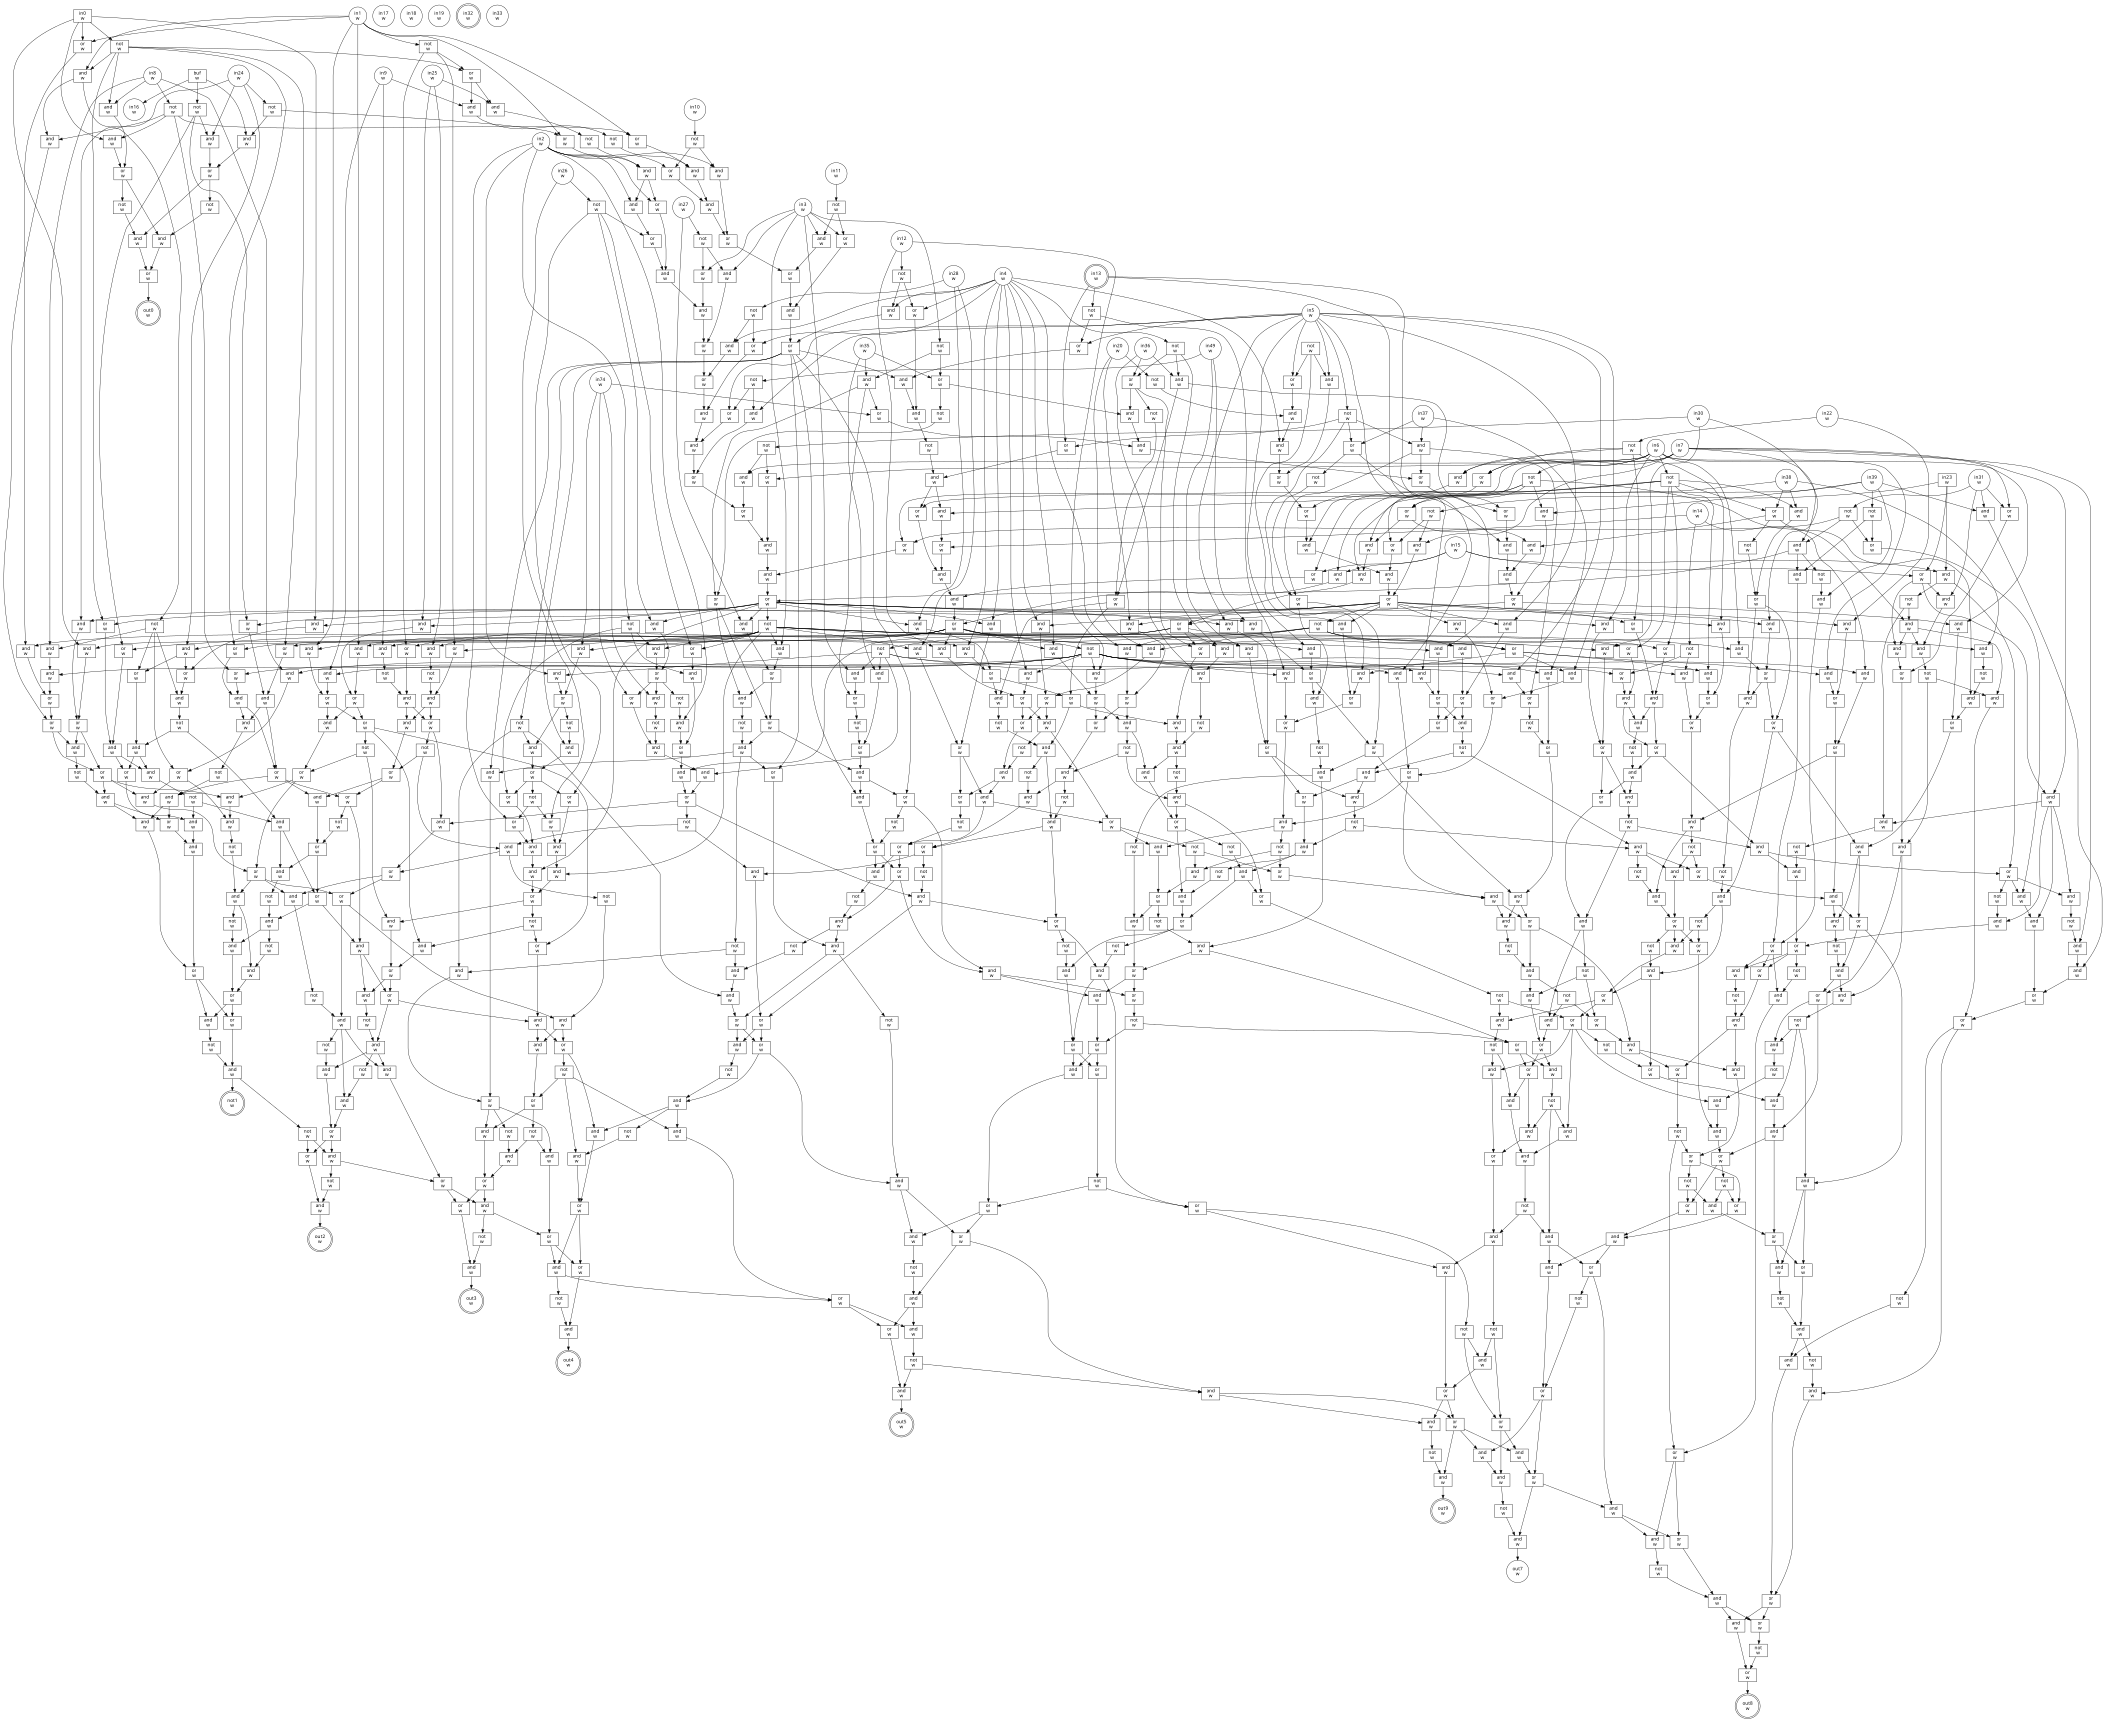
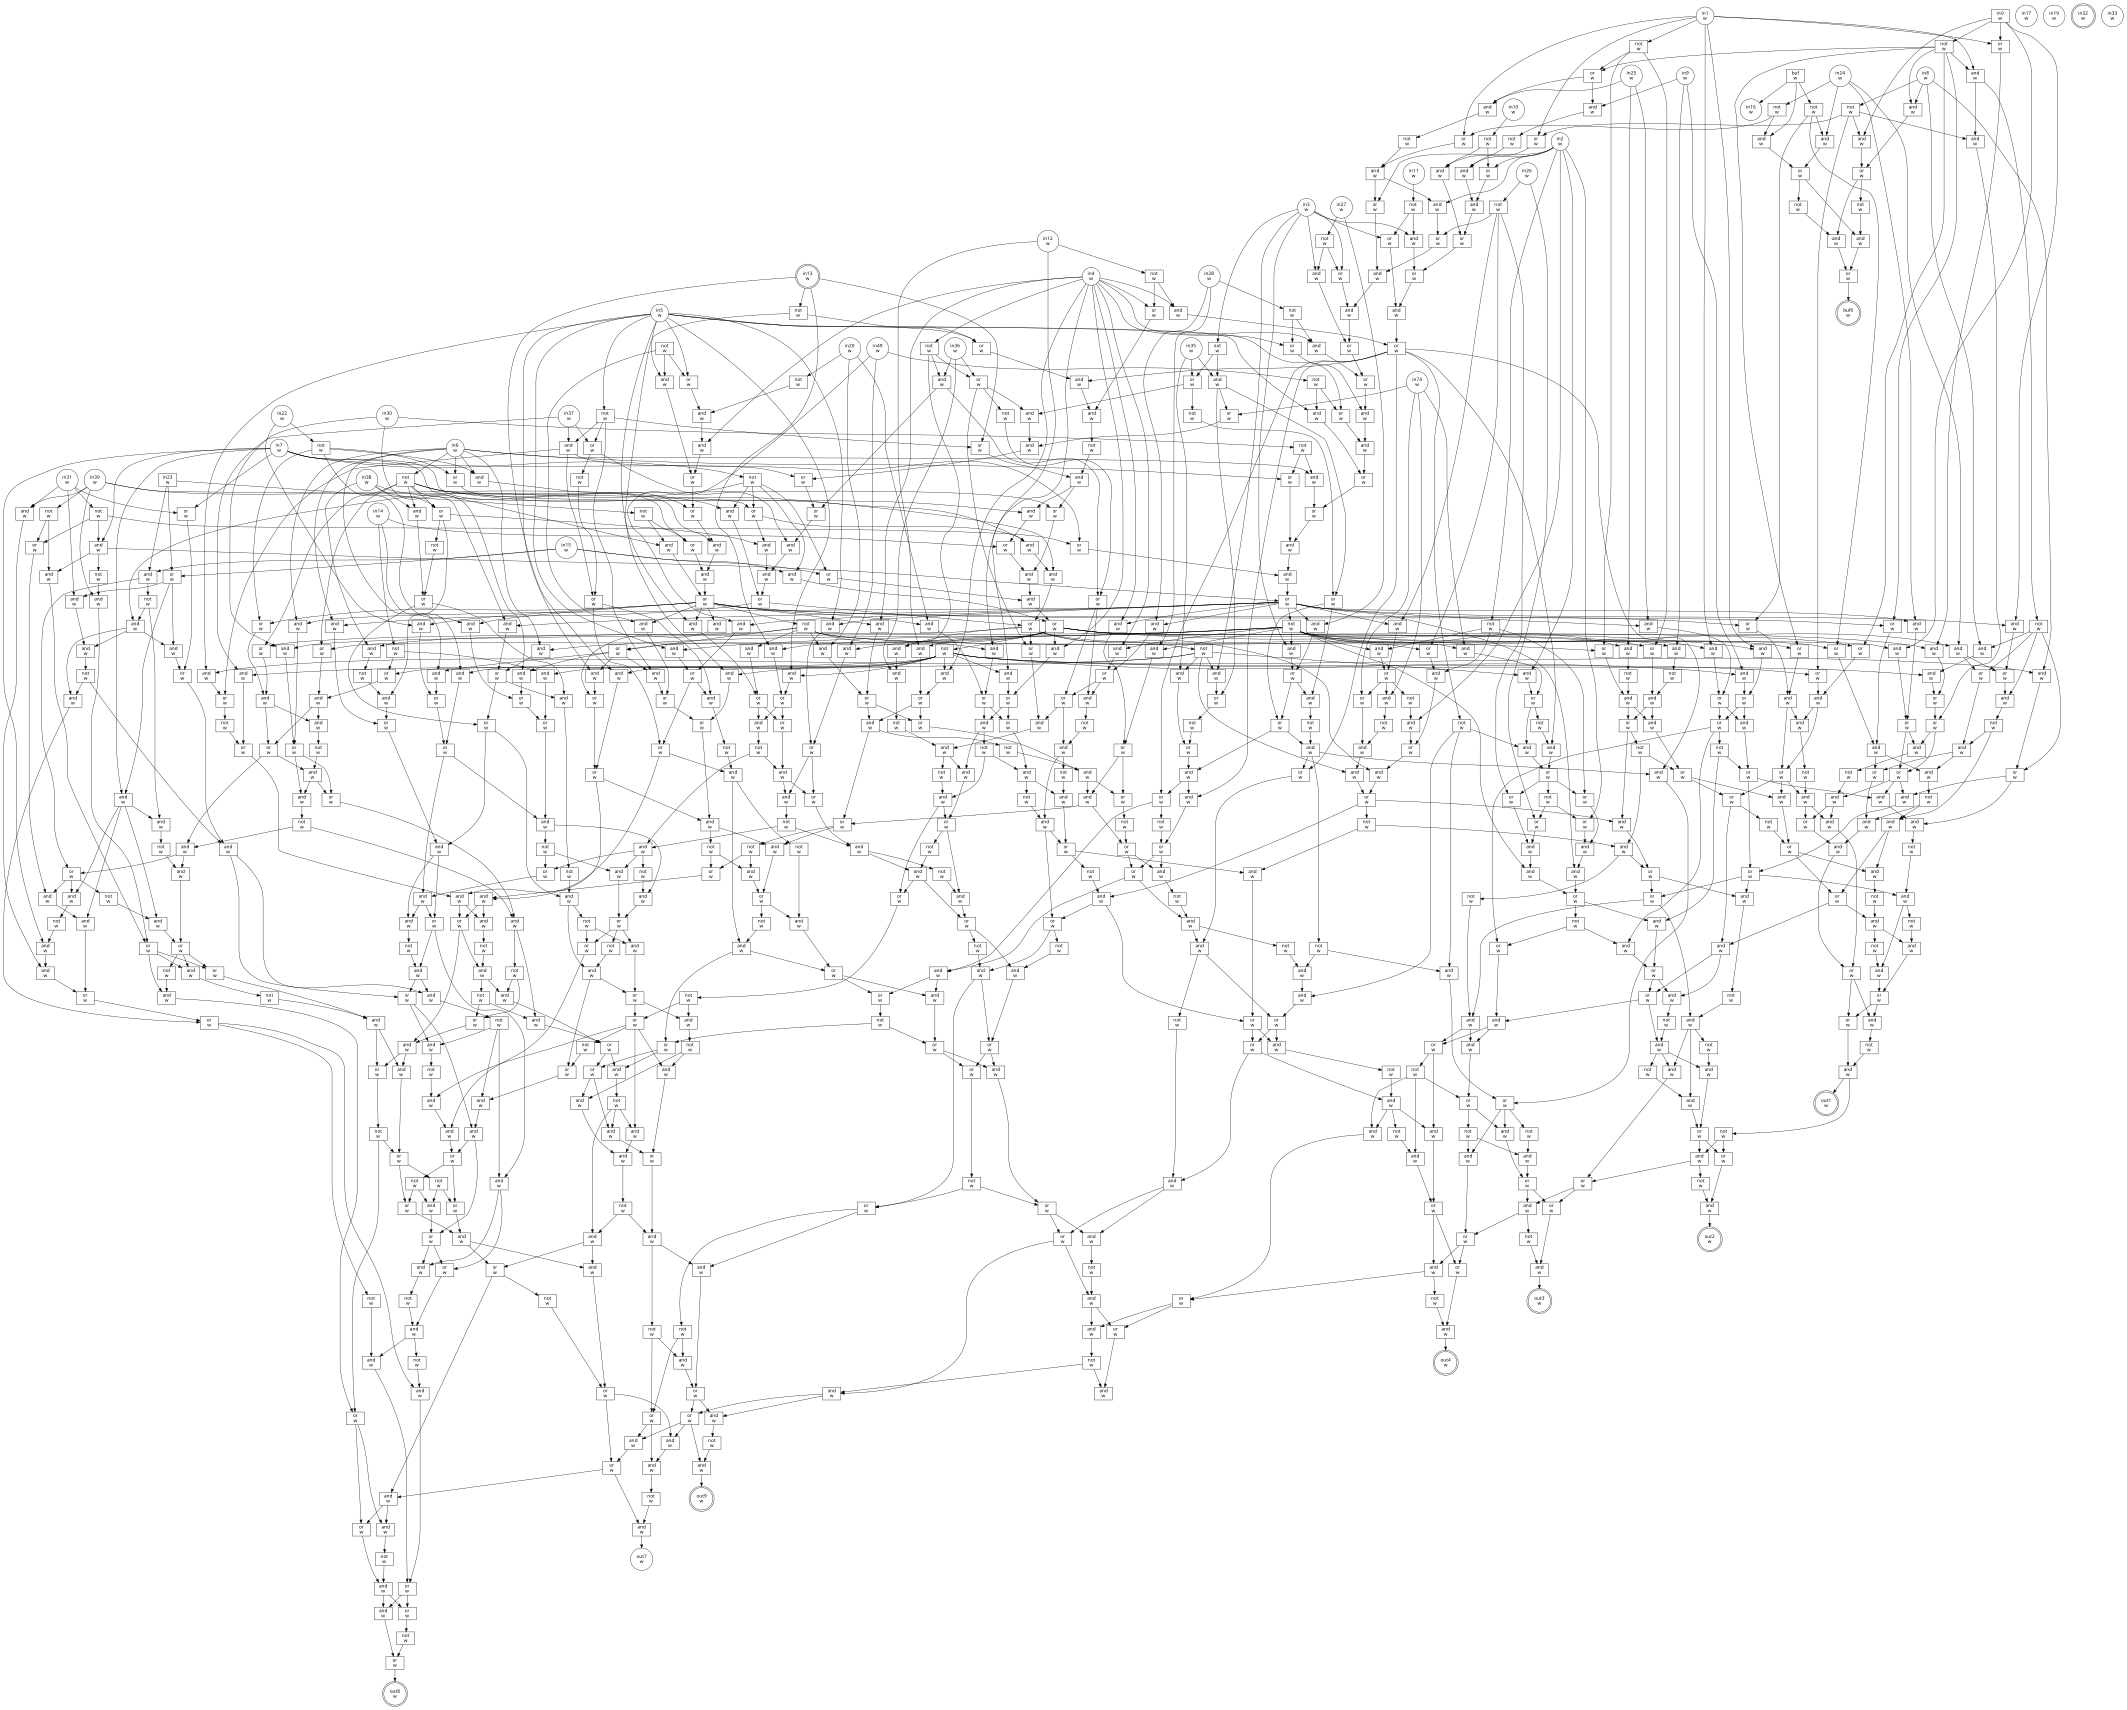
(411, 16) -> none
(148, 313) -> (1848, 313)
(232, 1103) -> (1826, 1103)
(901, 1424) -> none
